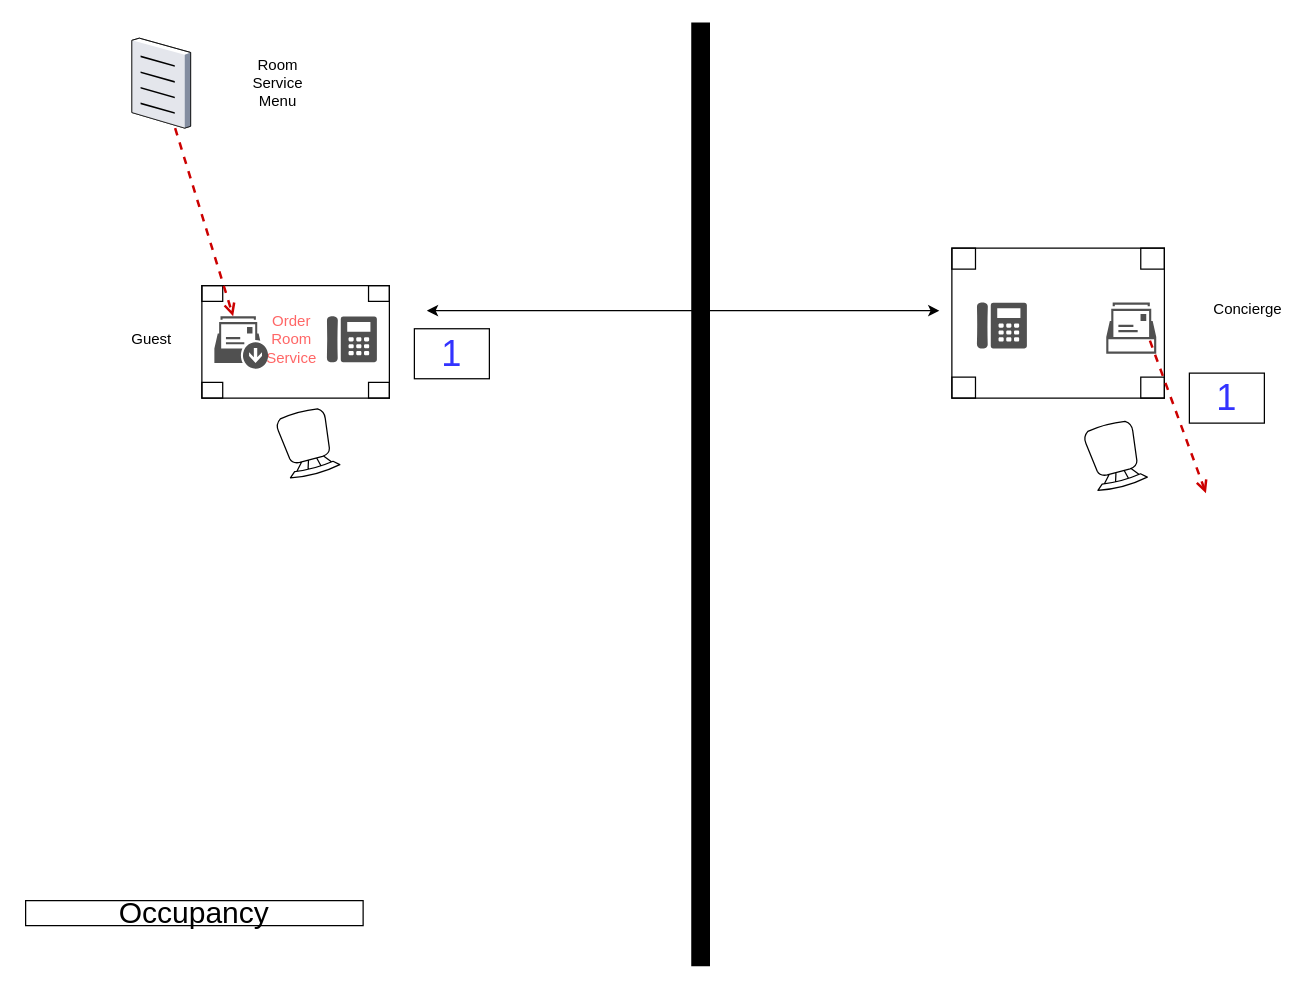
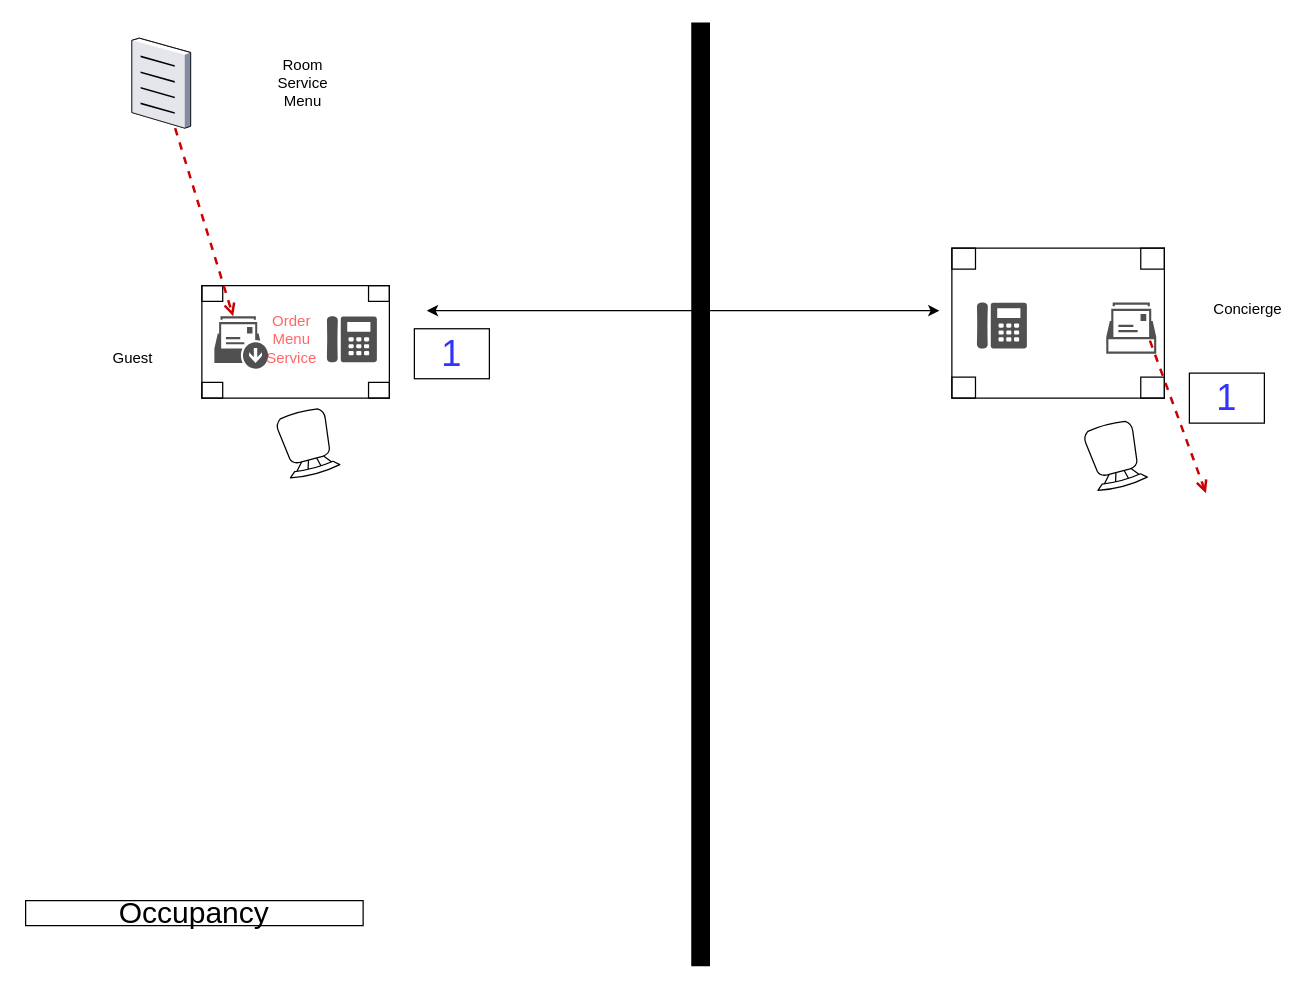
(278, 83) -> (303, 83)
(152, 339) -> (133, 358)
(292, 339) -> (292, 339)
